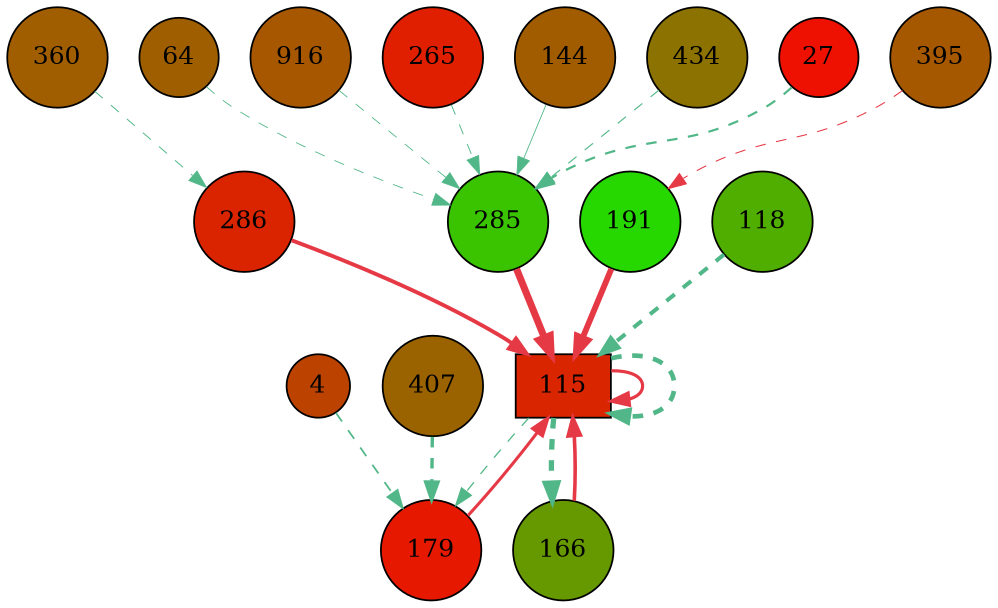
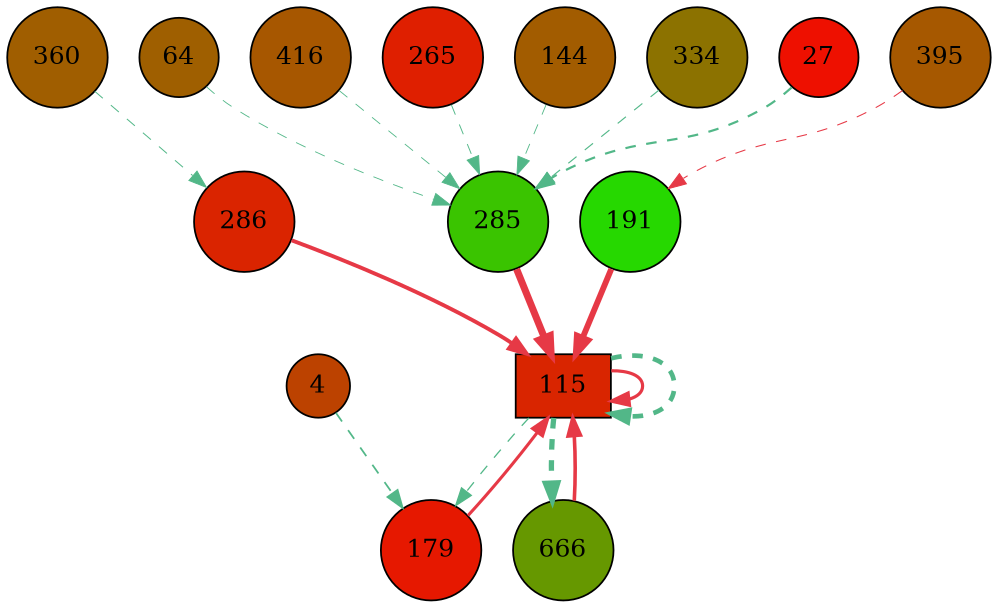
(301, 57) -> (301, 57)
(697, 57) -> (697, 57)
(535, 132) -> (535, 132)
(762, 222) -> none
(433, 386) -> none
(563, 550) -> (563, 550)
